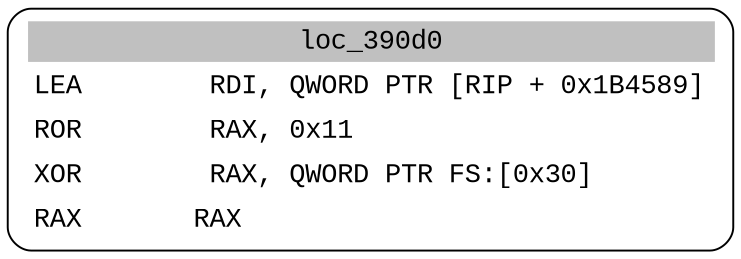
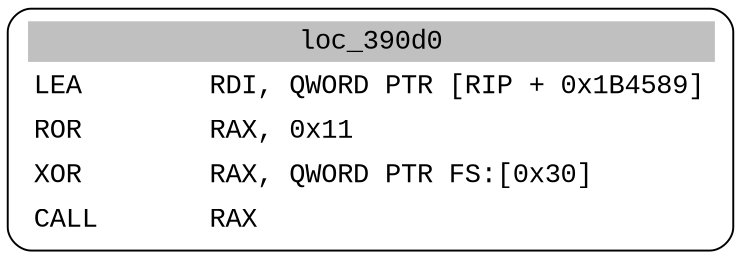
(138, 219) -> (146, 219)
